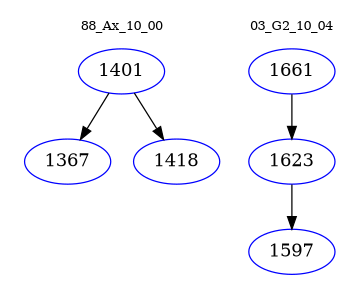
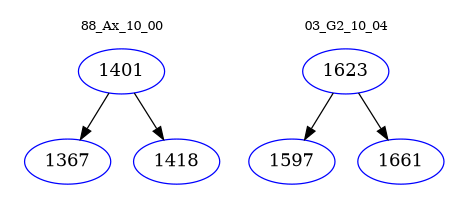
(292, 110) -> (370, 111)
